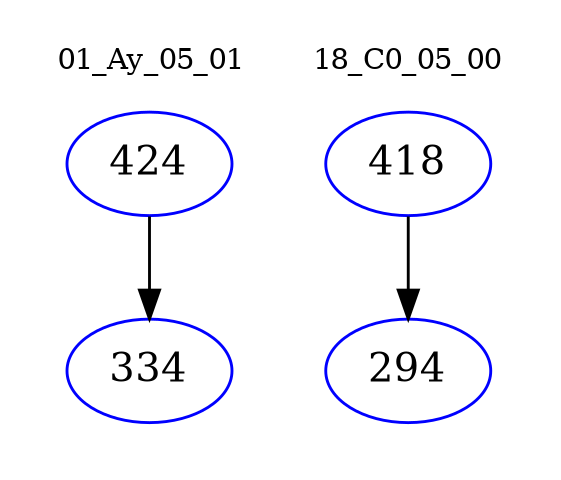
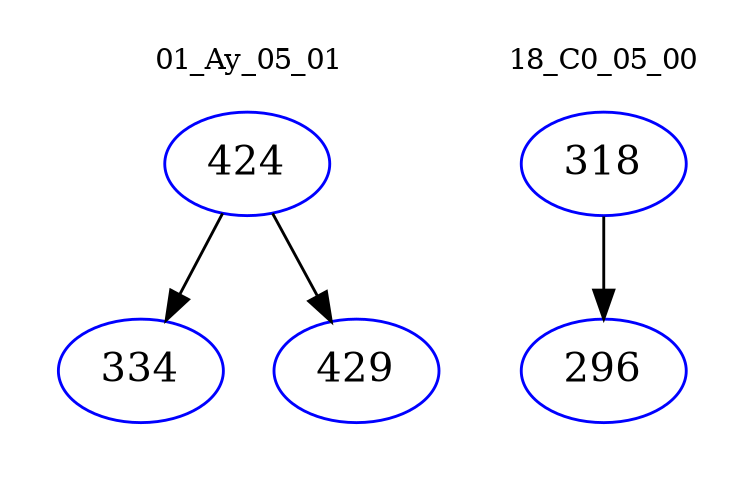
(408, 164) -> (604, 164)
none -> (356, 371)
(408, 371) -> (604, 371)
